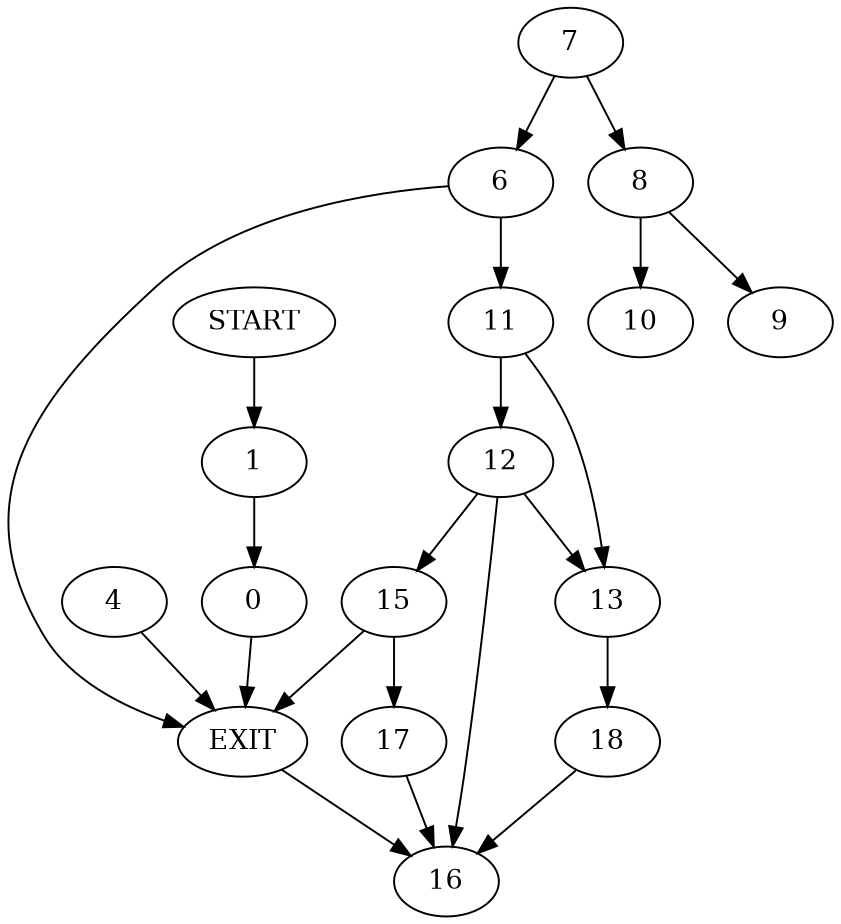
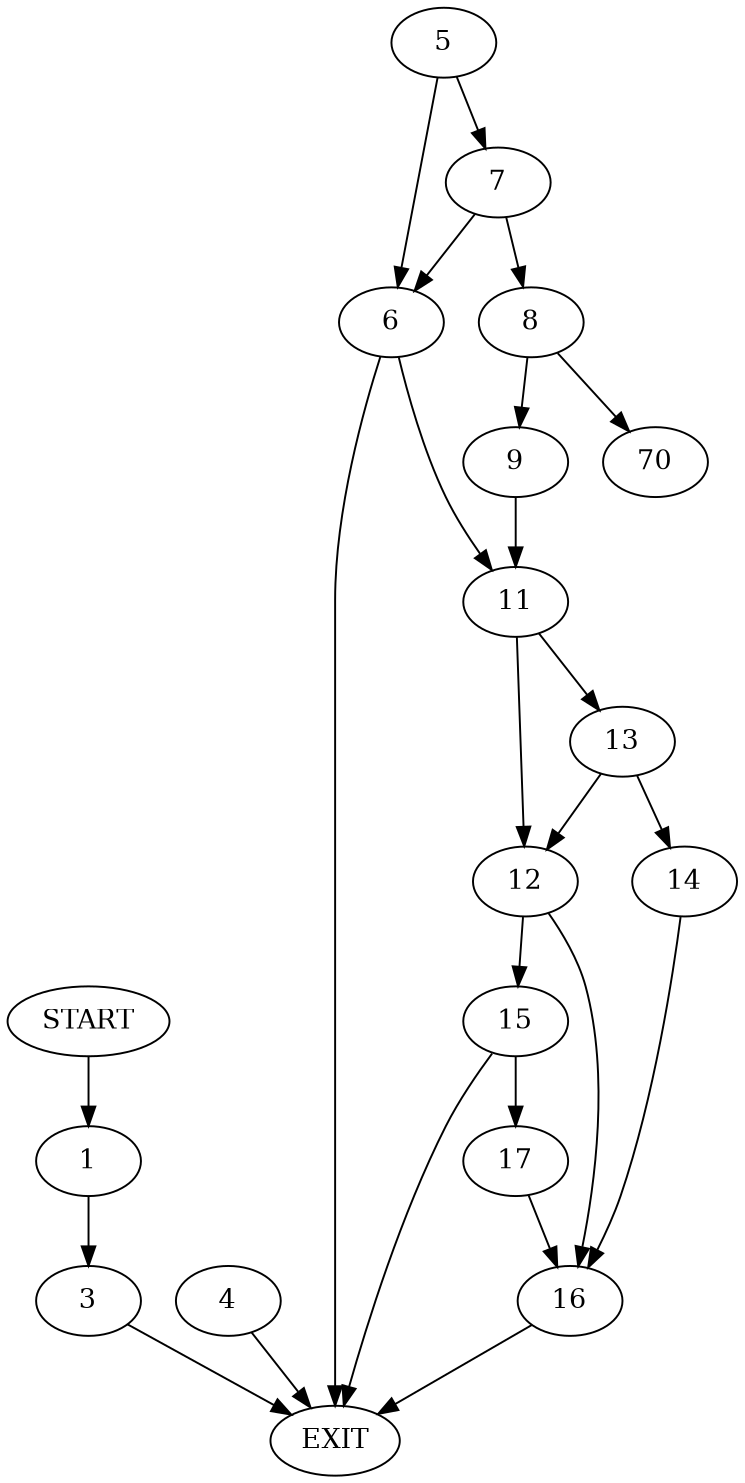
none -> (444, 43)
(641, 322) -> (656, 462)
none -> (516, 522)
(548, 524) -> (580, 803)
(254, 602) -> (89, 1301)
(608, 742) -> (685, 882)
(338, 807) -> (463, 1365)
